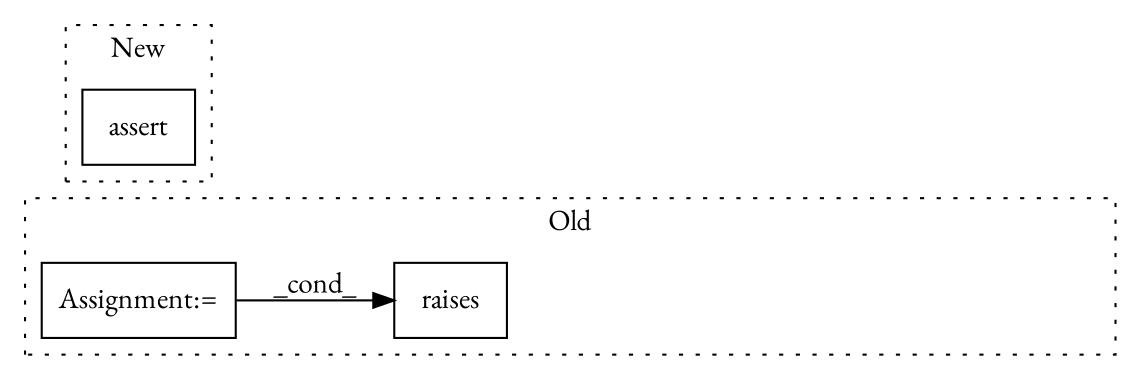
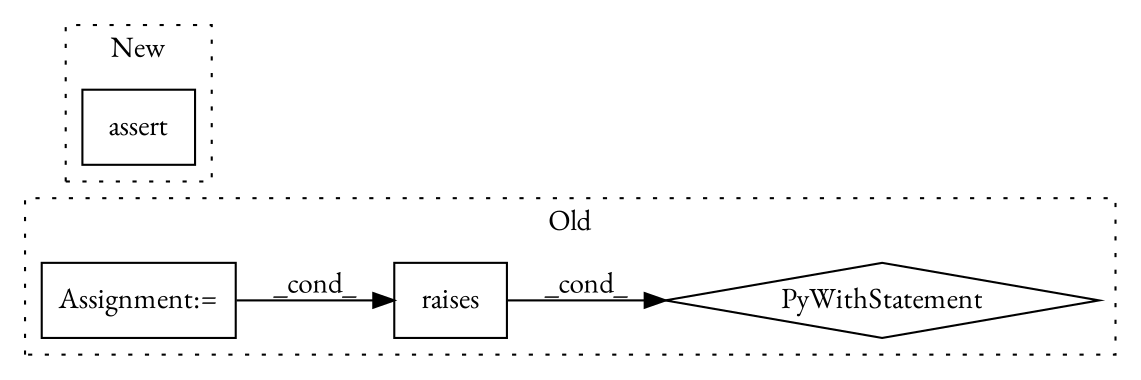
none -> (882, 300)
